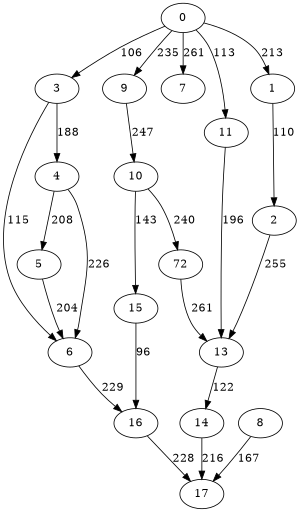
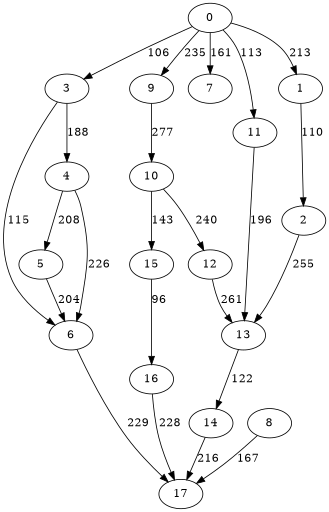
(195, 53) -> (222, 53)
(143, 133) -> (163, 133)
(181, 265) -> (210, 265)
(96, 387) -> (113, 417)
